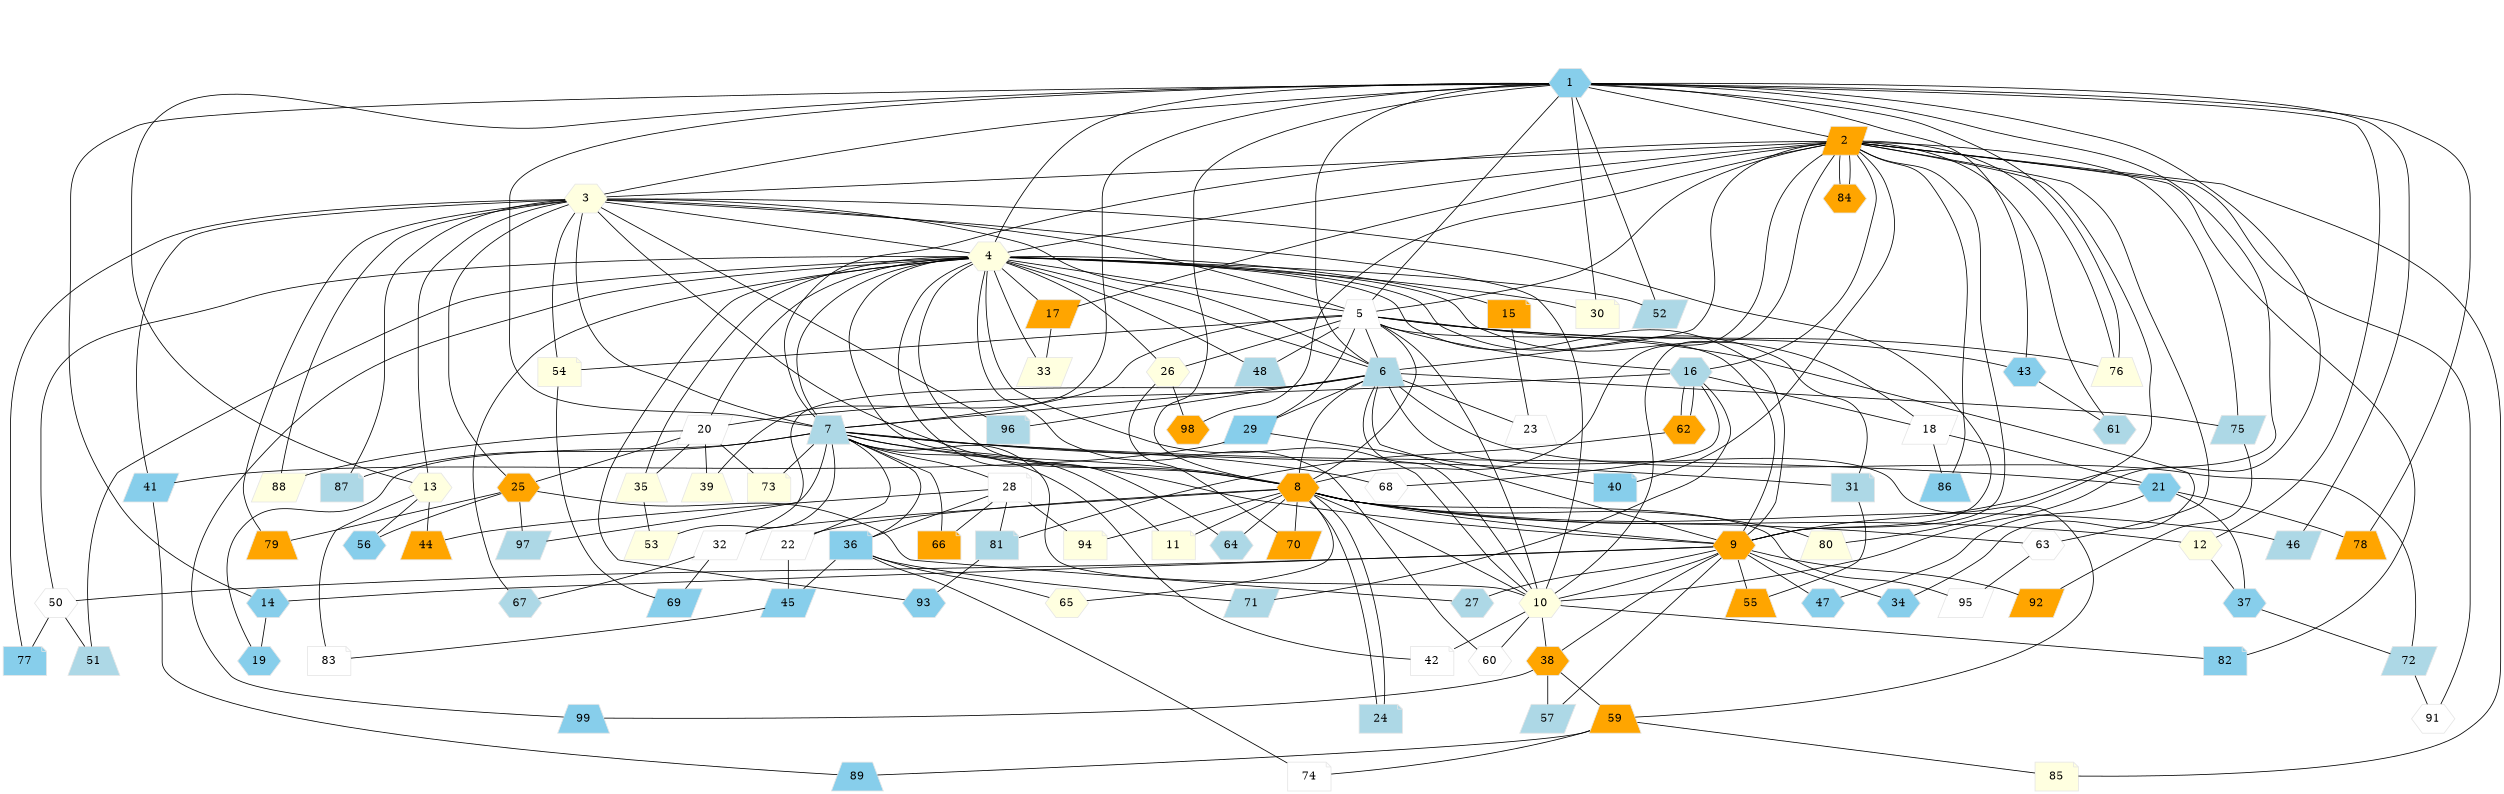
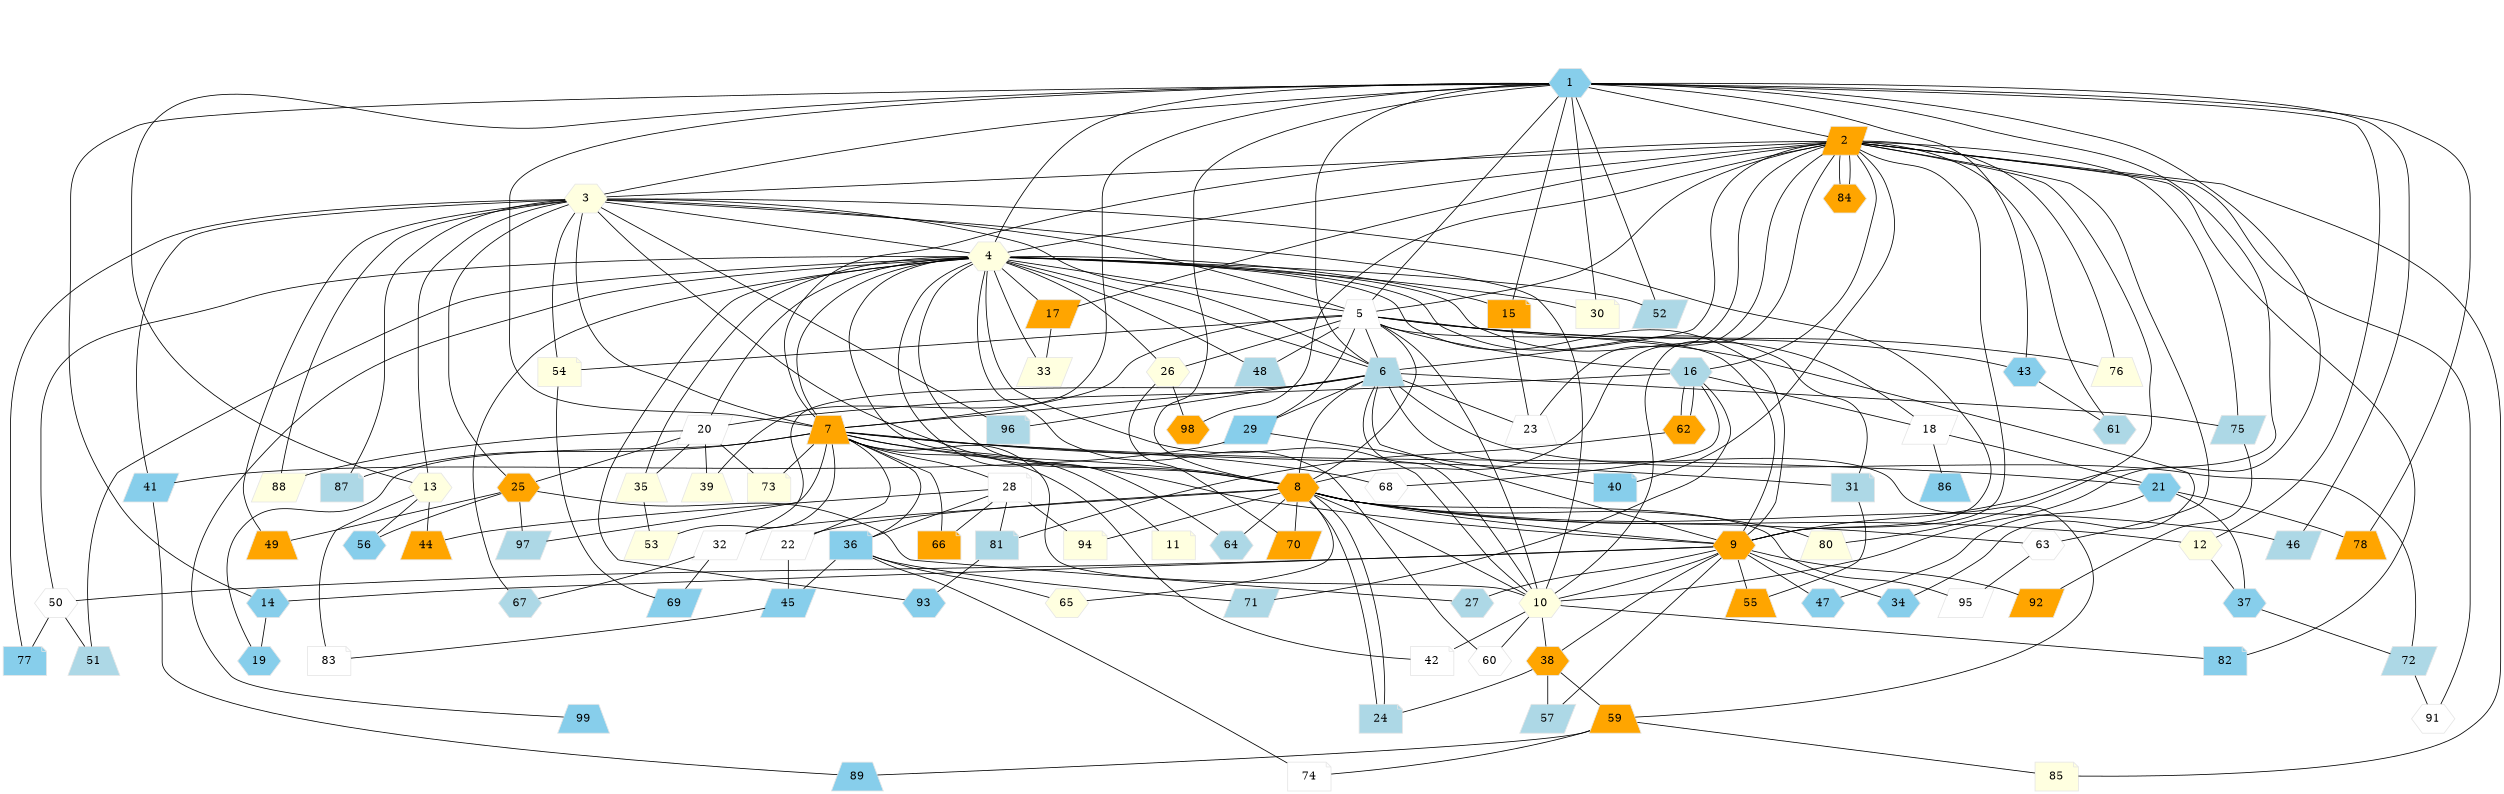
(1919, 124) -> (1540, 198)
(1967, 286) -> (1723, 318)
(828, 430) -> (828, 430)
(1239, 515) -> none
(272, 545) -> (272, 545)
(1070, 713) -> (1468, 693)
